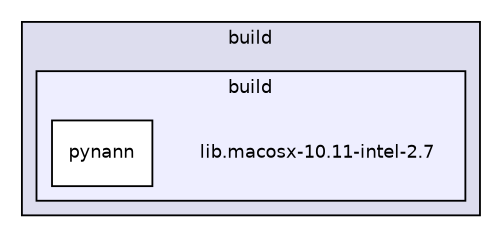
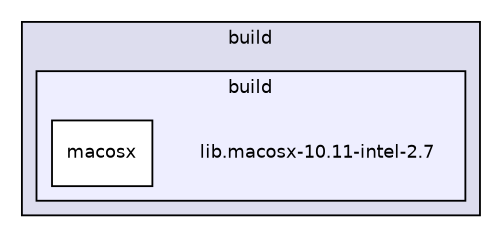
(102, 153) -> (102, 153)
